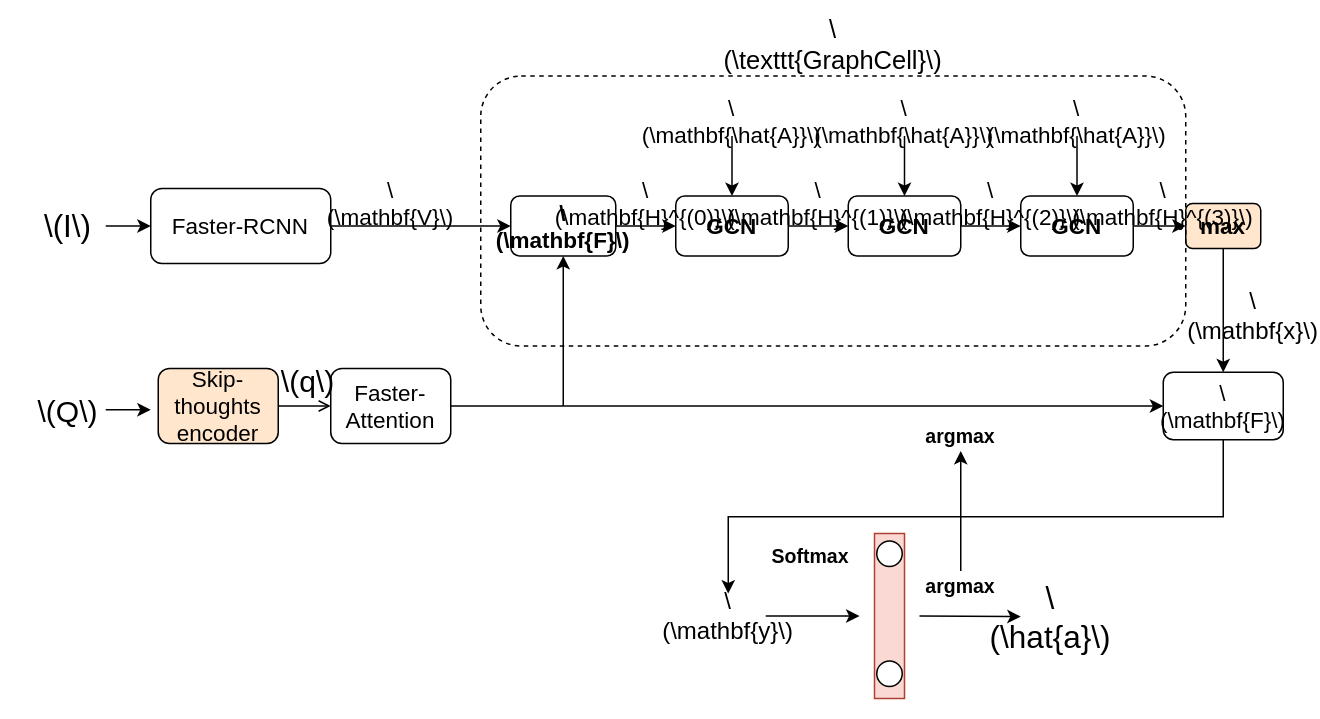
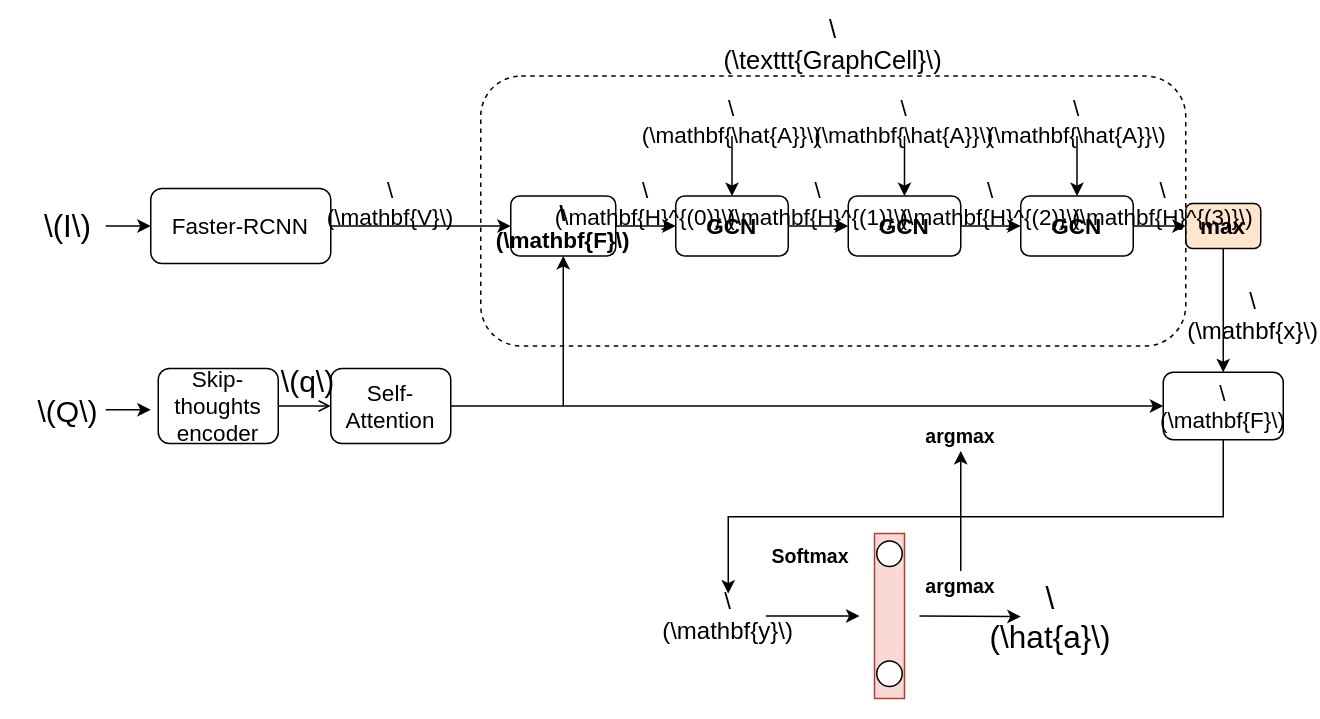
(218, 406) -> (218, 406)
(391, 406) -> (391, 406)
